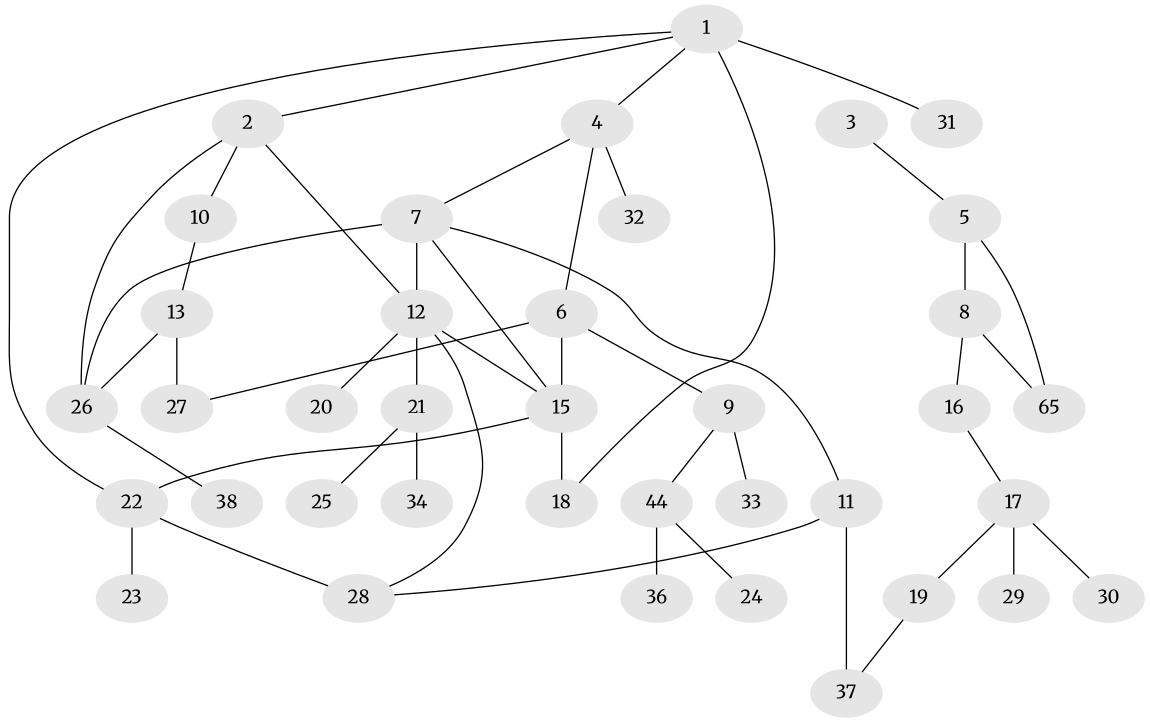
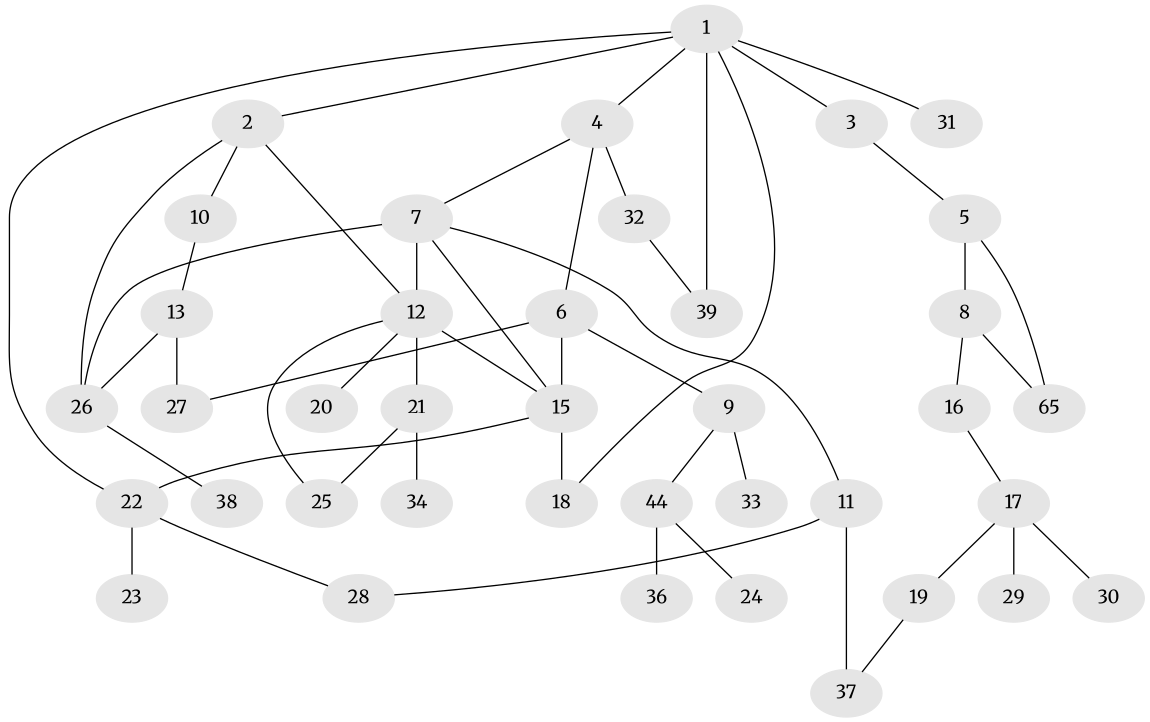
none -> (779, 77)
none -> (707, 314)
(482, 476) -> (284, 372)
